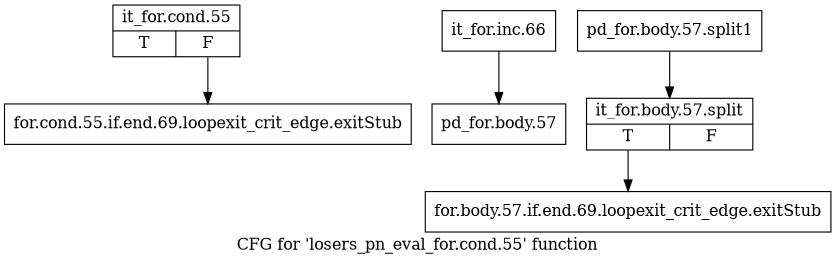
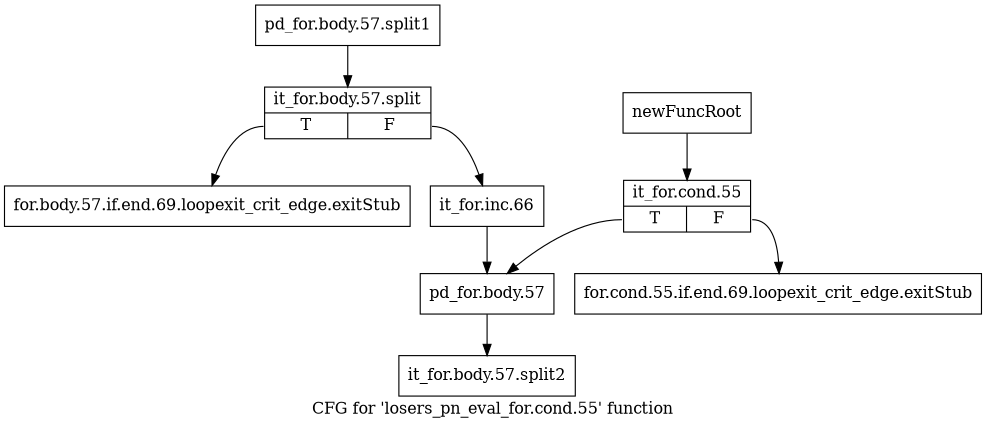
none -> (687, 113)
none -> (462, 143)
none -> (565, 234)
none -> (487, 376)
